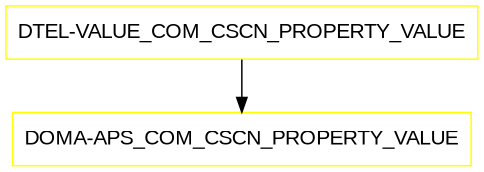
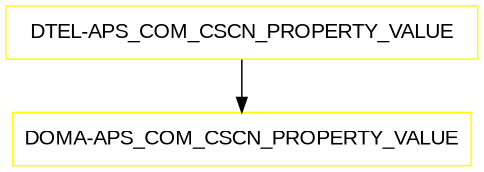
(242, 33) -> (242, 33)
